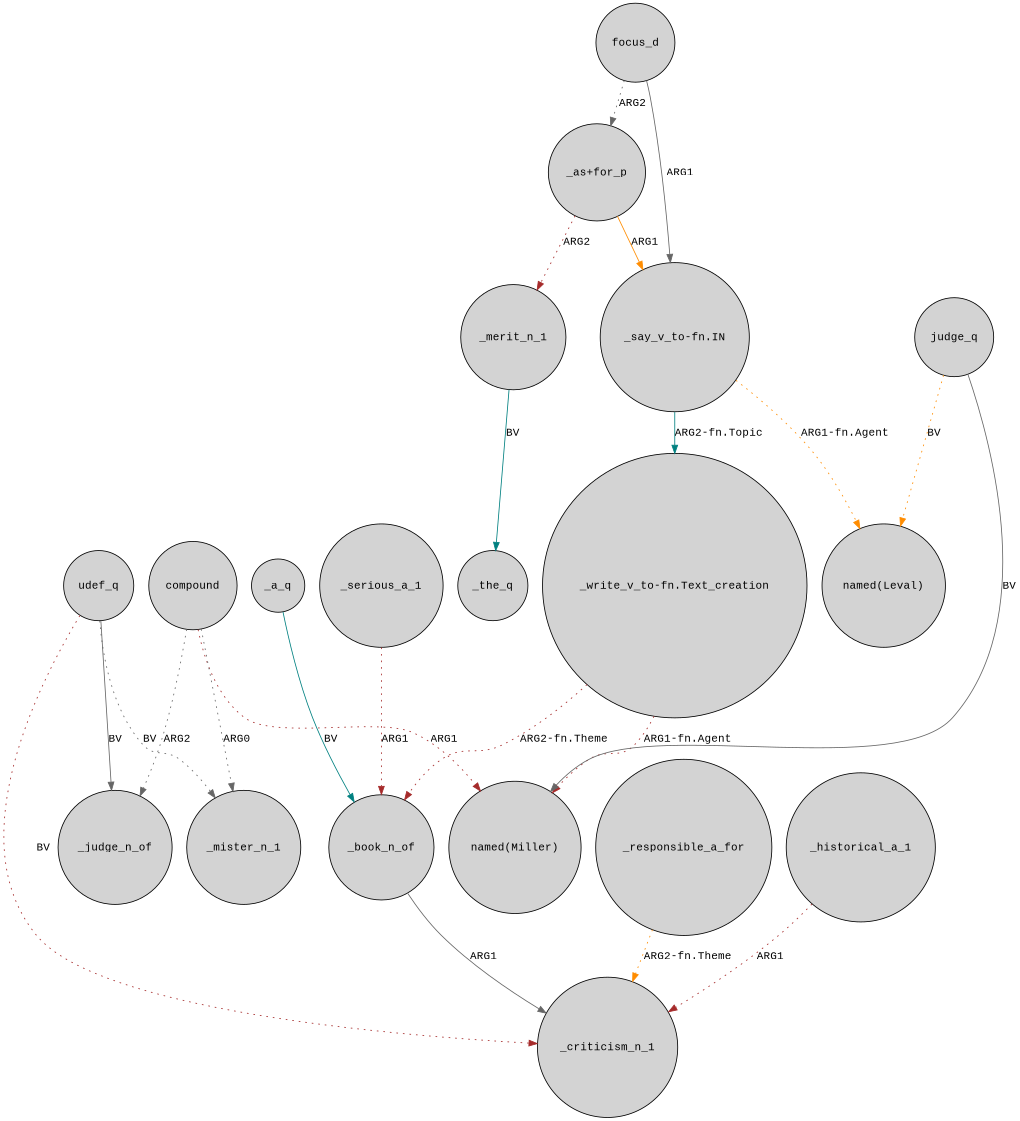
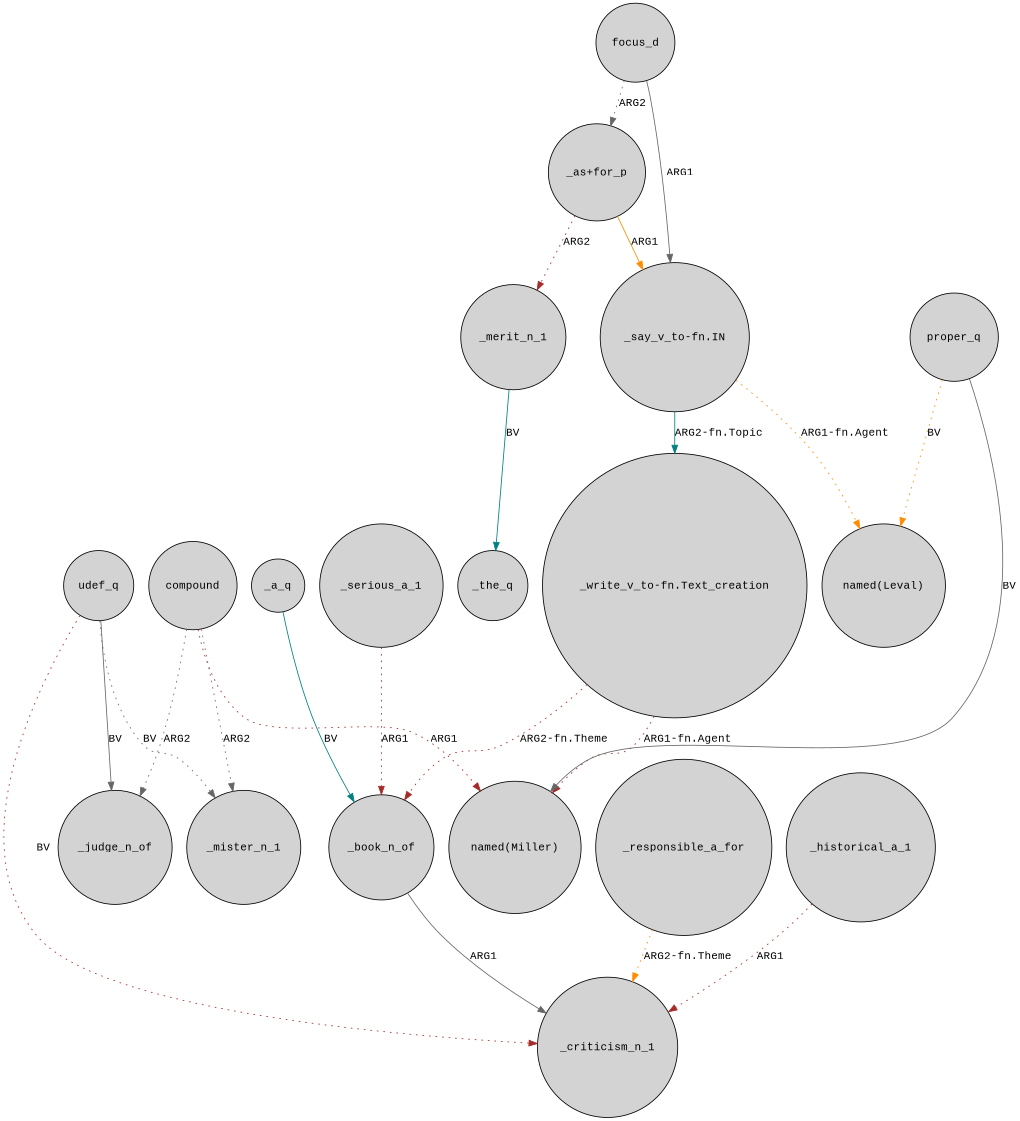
(954, 337) -> (954, 337)
(237, 739) -> (237, 739)
